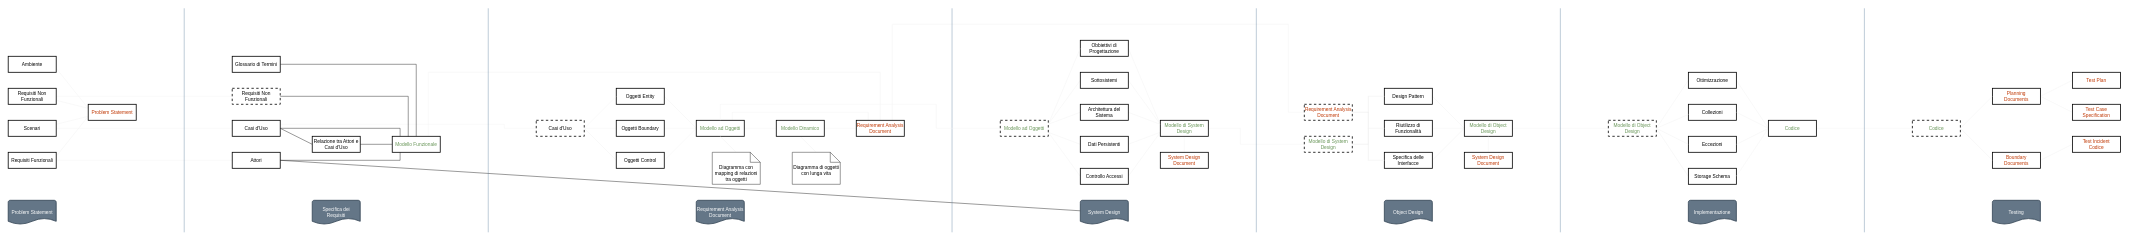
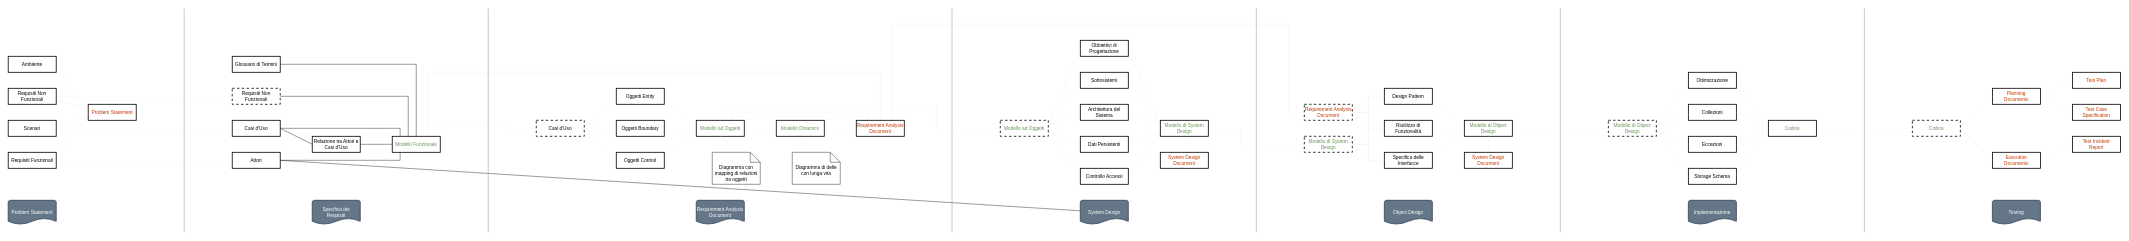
(2096, 144) -> (2096, 144)
(2016, 160) -> (2016, 160)
(816, 171) -> (816, 171)
